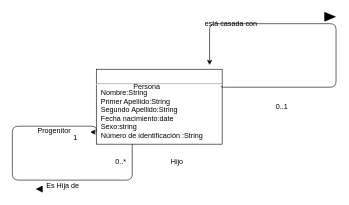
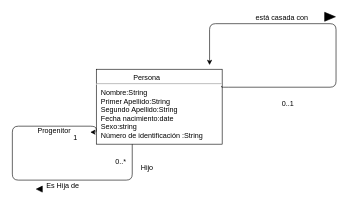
(231, 24) -> (282, 18)
(159, 87) -> (159, 78)
(282, 107) -> (288, 104)
(177, 162) -> (147, 168)
